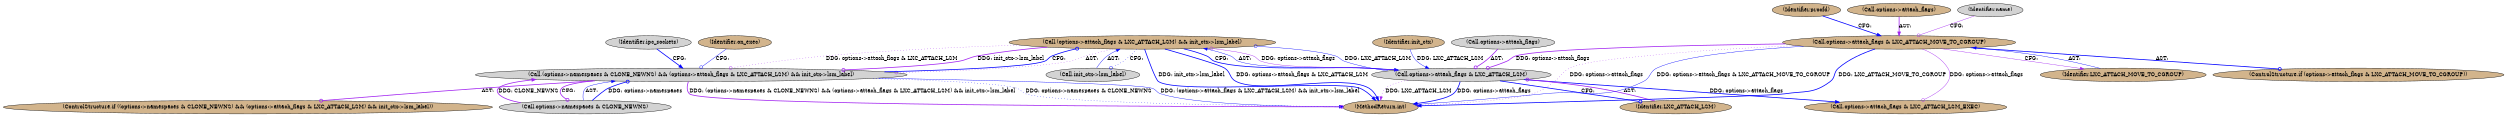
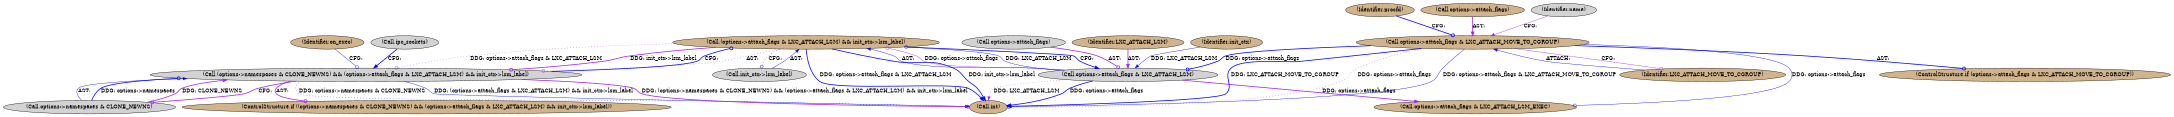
(1850, 25) -> (1424, 25)
(1947, 25) -> (1521, 25)
(648, 42) -> (405, 42)
(1636, 47) -> (1278, 50)
(2011, 59) -> (1588, 59)
(2076, 59) -> (1559, 59)
(1950, 74) -> (1791, 79)
(1592, 87) -> (1128, 57)
(1562, 90) -> none
(1680, 91) -> (1293, 90)
(1381, 107) -> (988, 107)
